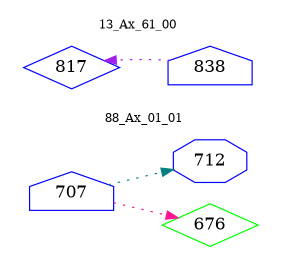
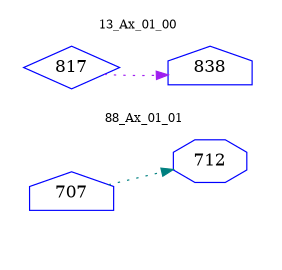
(138, 25) -> (138, 25)
(143, 60) -> (130, 75)
(210, 225) -> none
